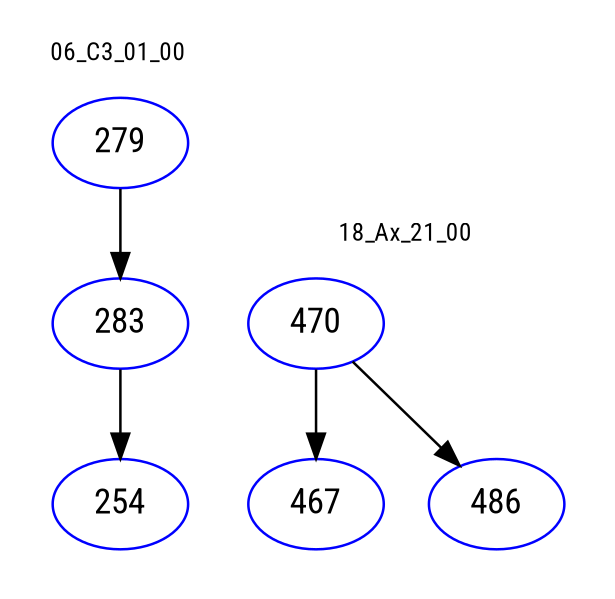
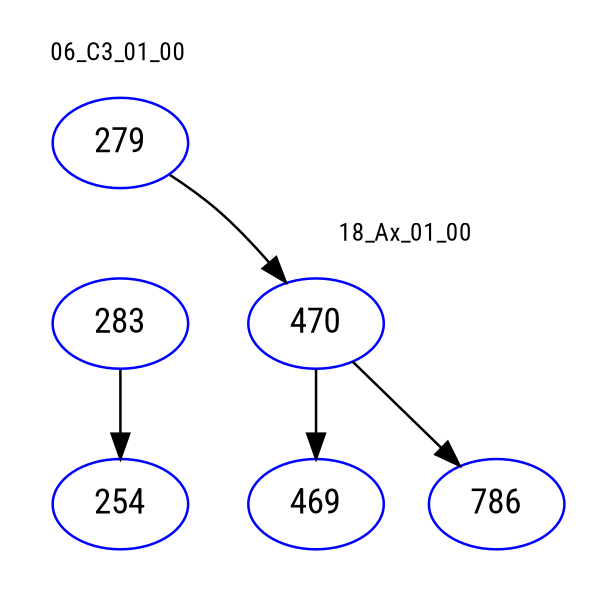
(120, 221) -> (244, 235)
(406, 235) -> (406, 235)
(316, 504) -> (316, 504)
(497, 504) -> (497, 504)
